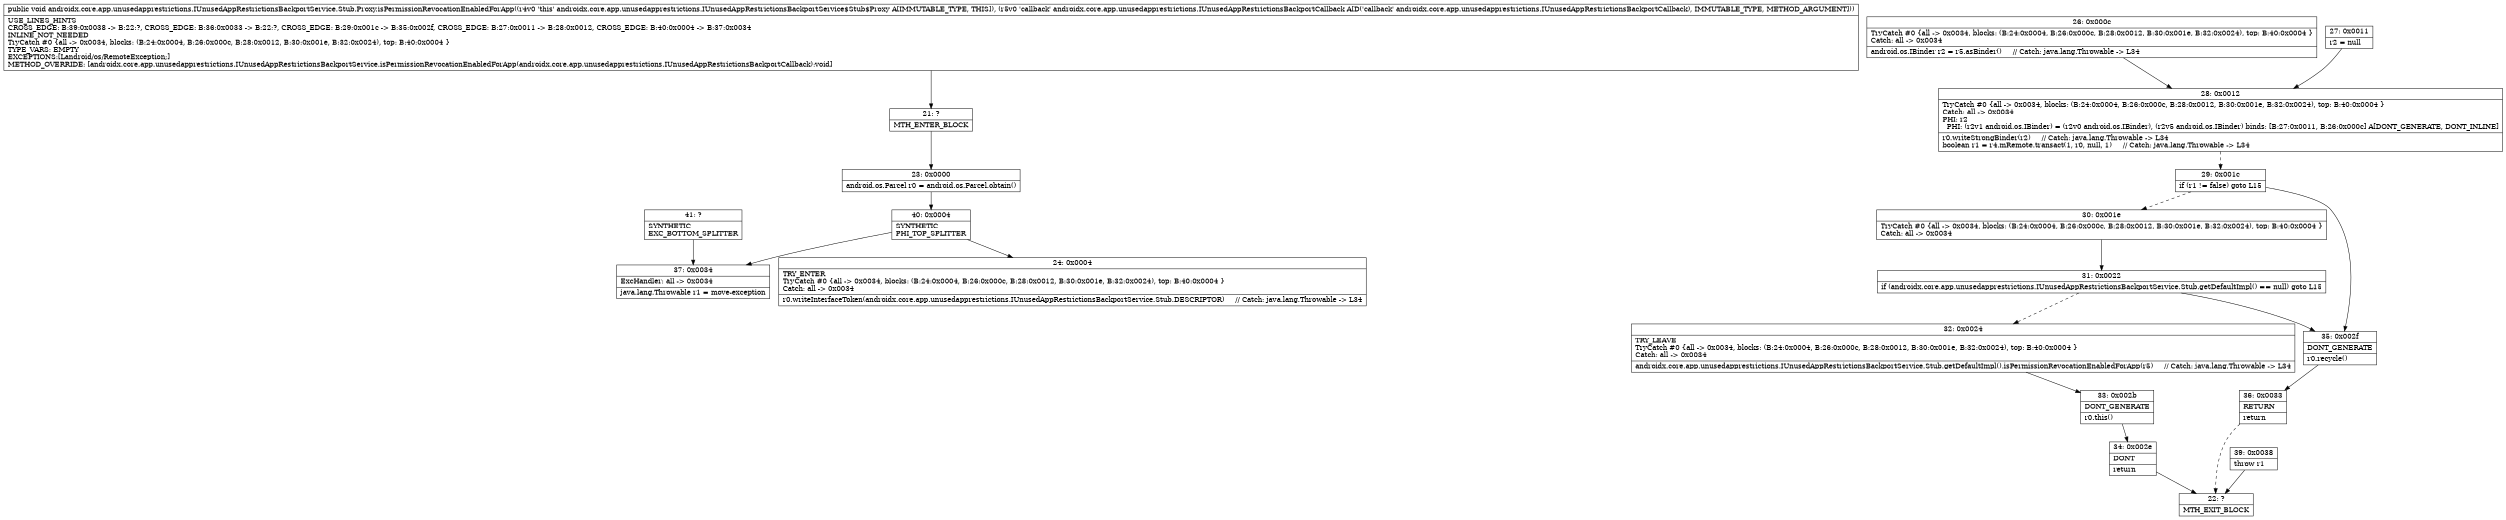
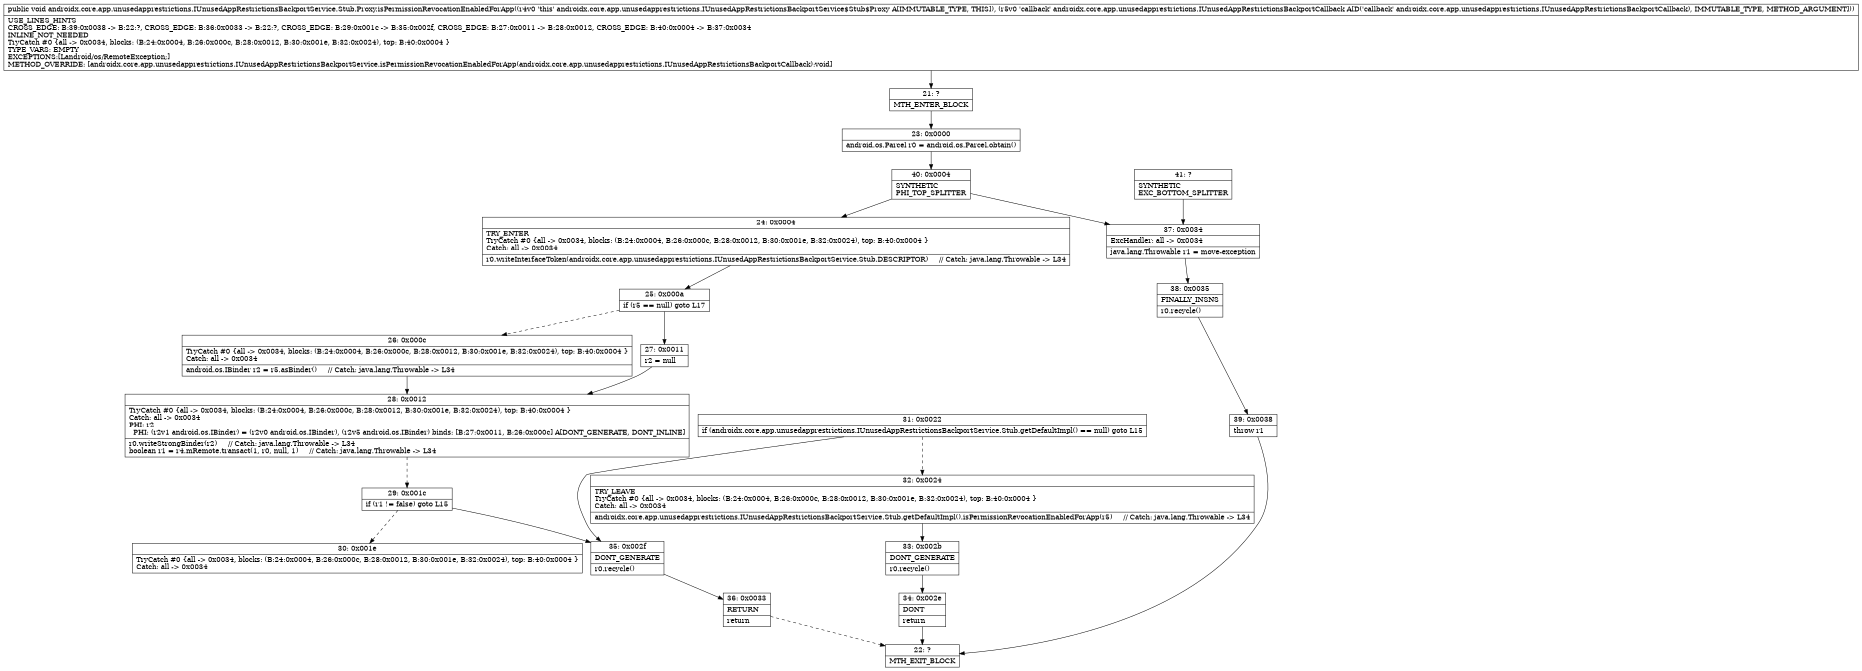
(2102, 253) -> none
none -> (664, 300)
none -> (1190, 300)
(2099, 418) -> (910, 569)
